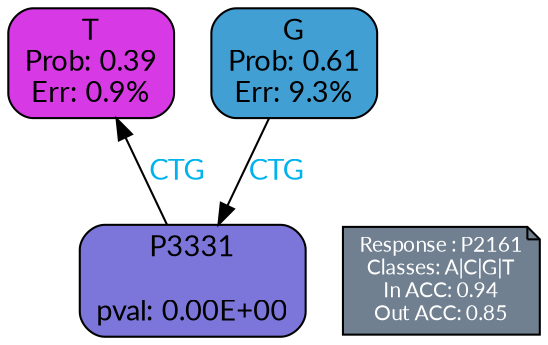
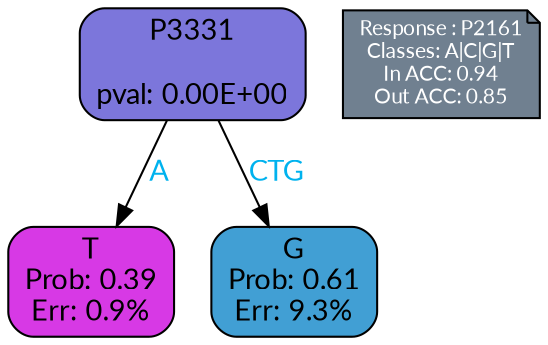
(248, 162) -> (239, 164)
(178, 172) -> (160, 173)
